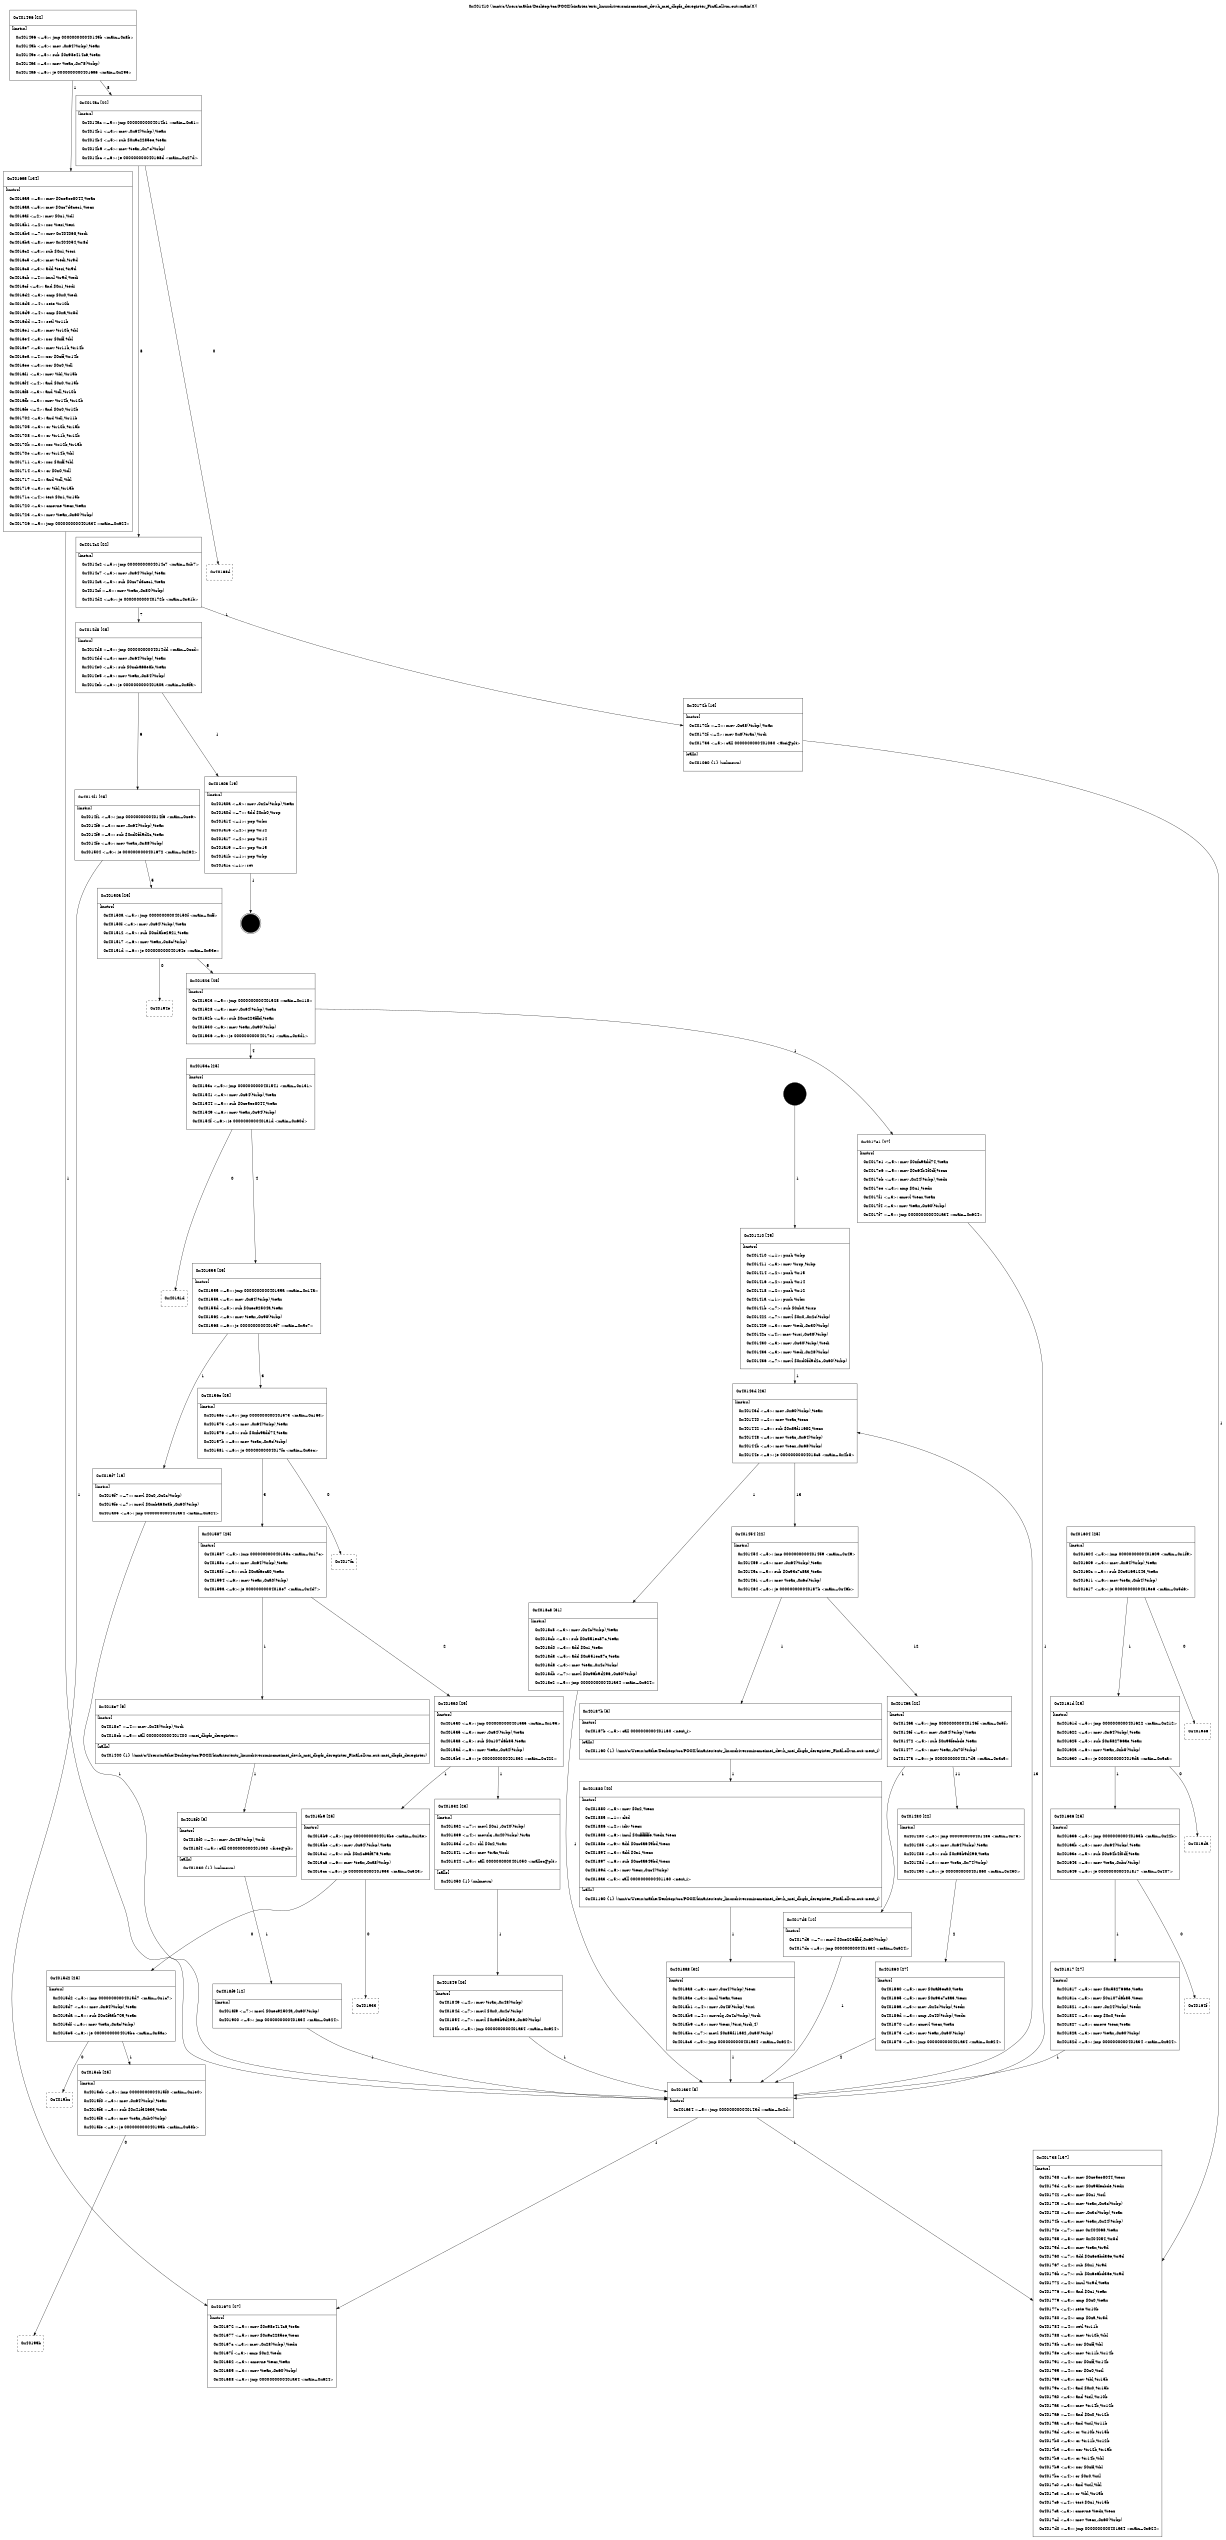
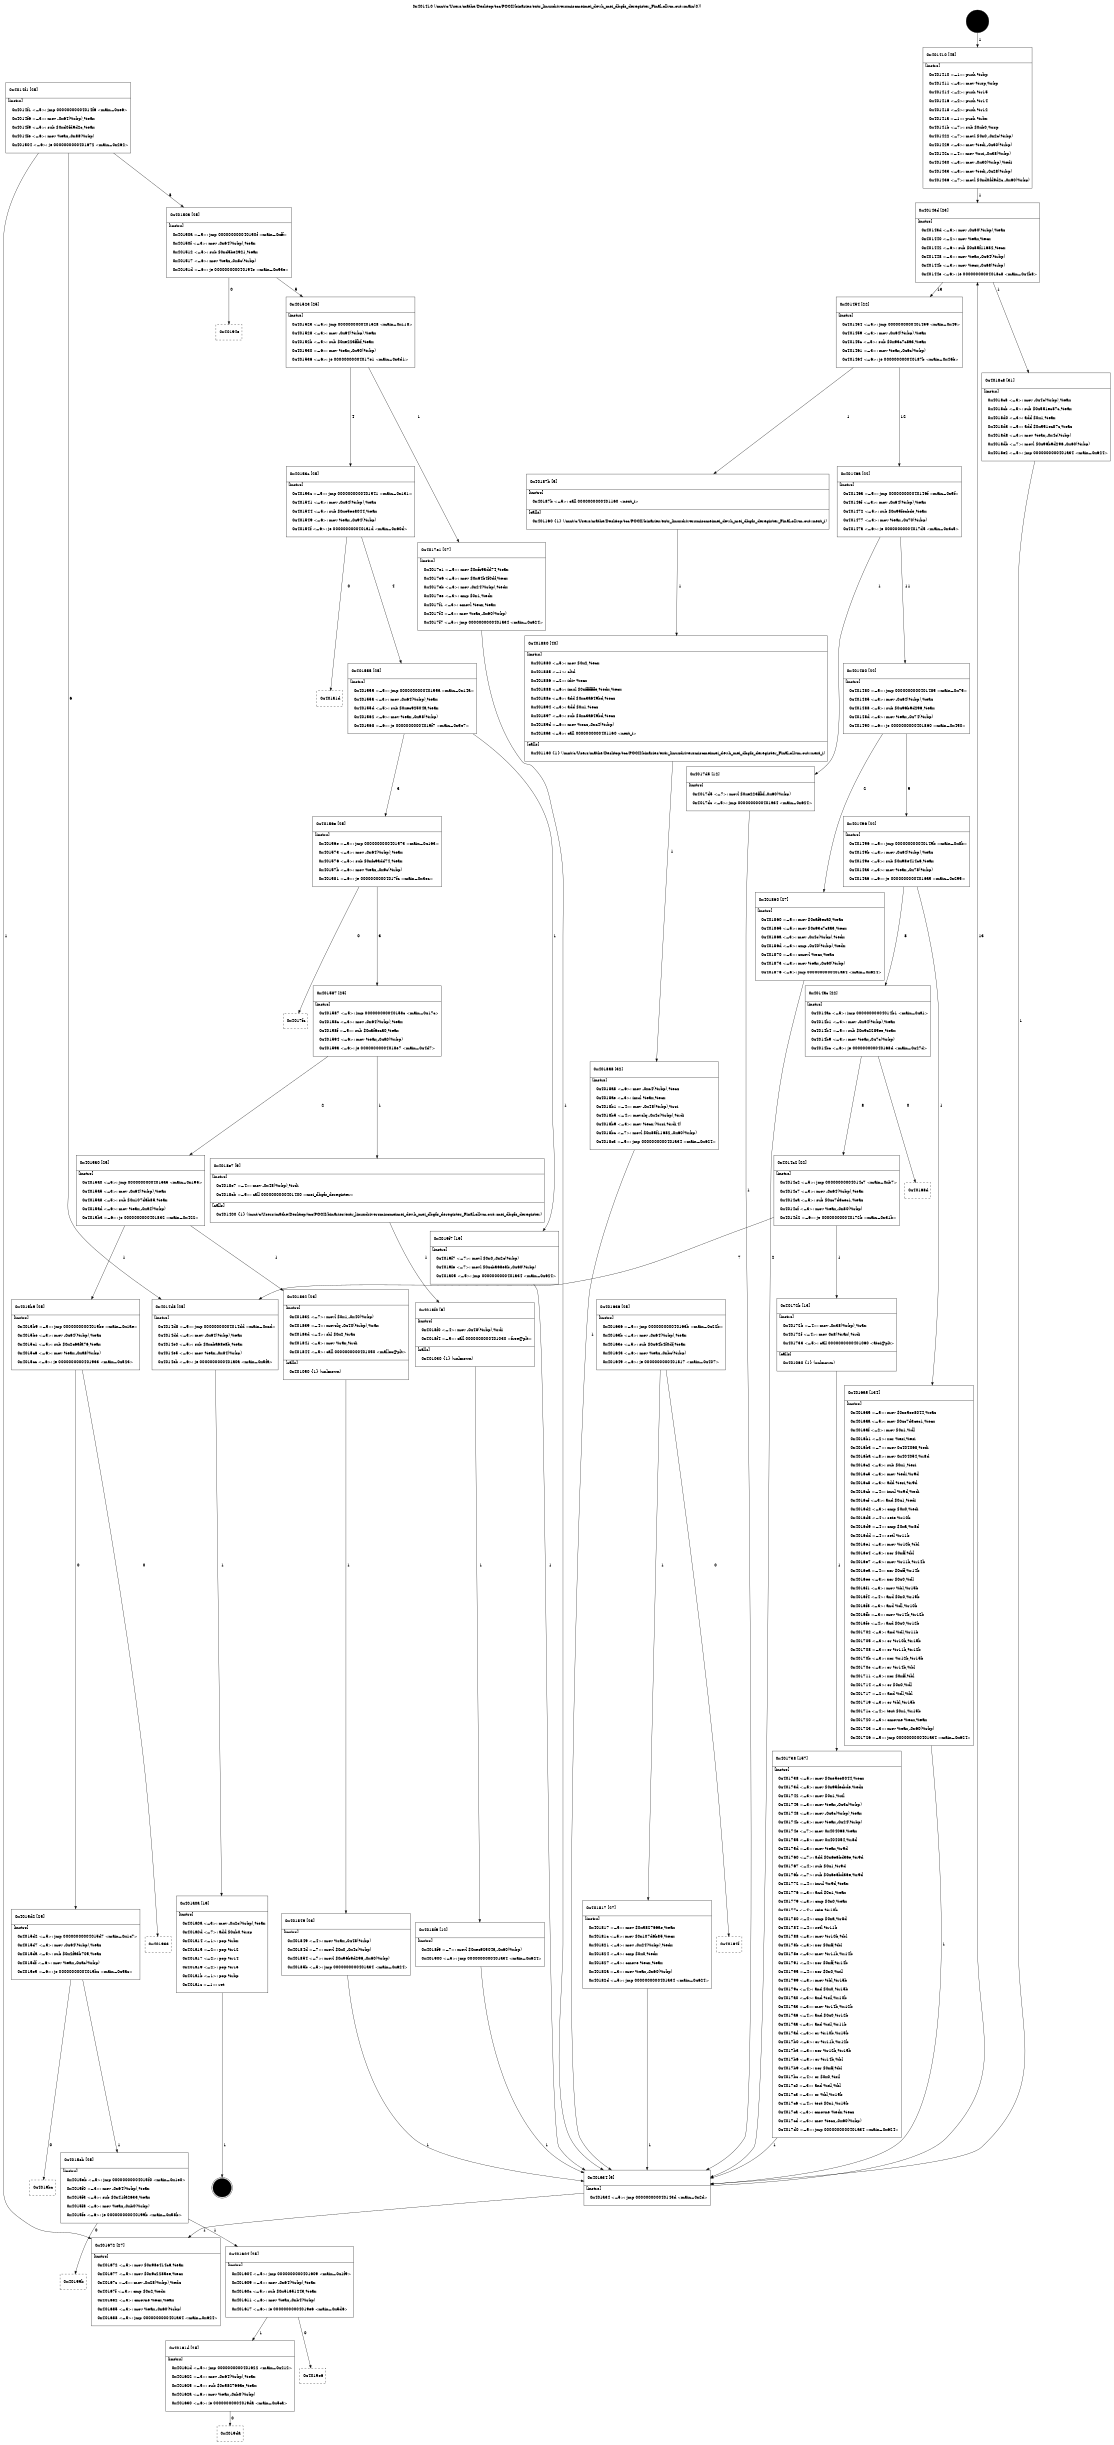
(138, 740) -> (68, 746)
none -> (906, 774)
(1115, 1786) -> none
(894, 2208) -> (748, 2163)
none -> (212, 2232)
